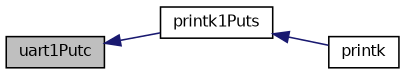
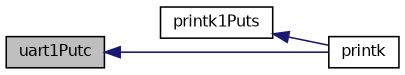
(140, 37) -> (224, 52)
